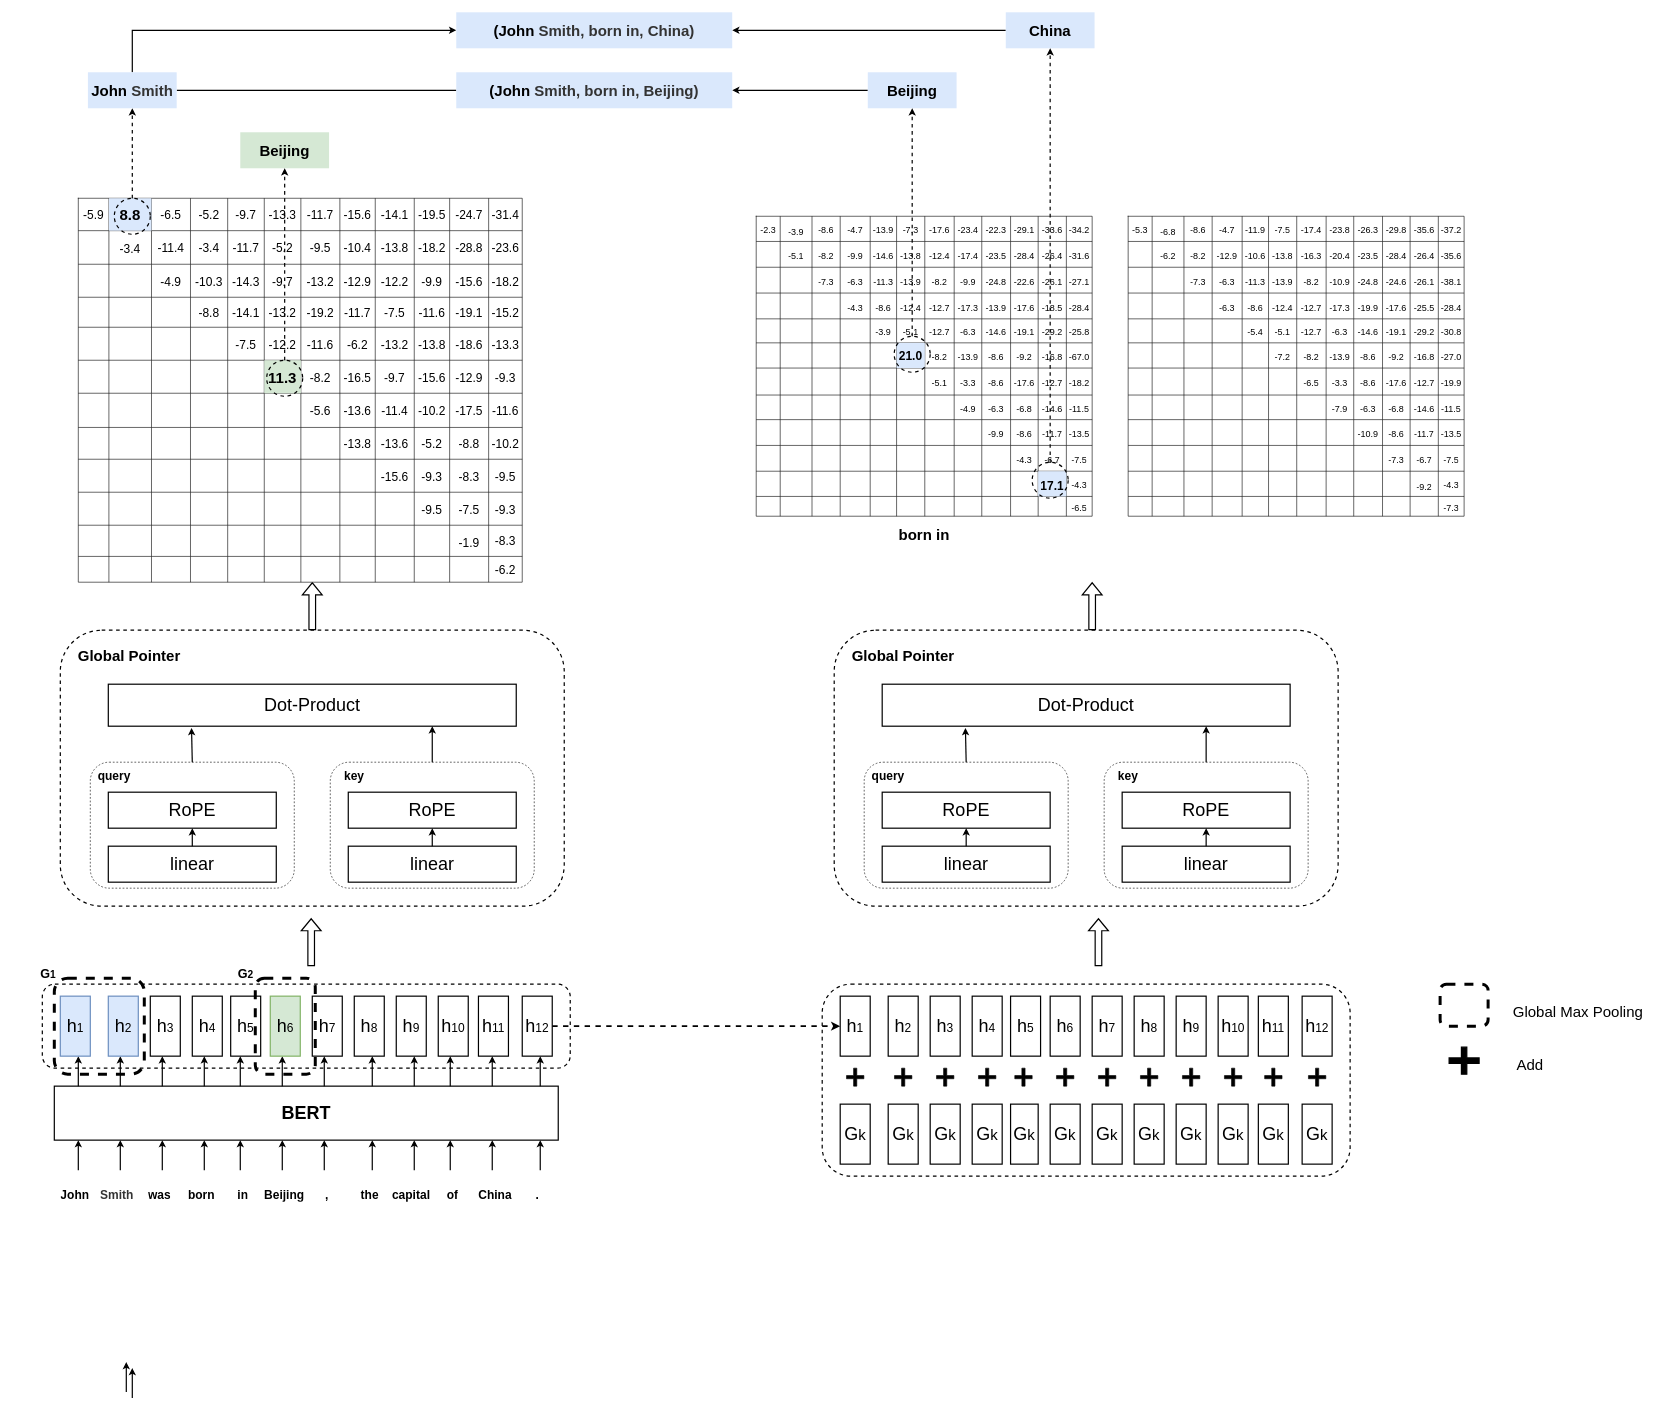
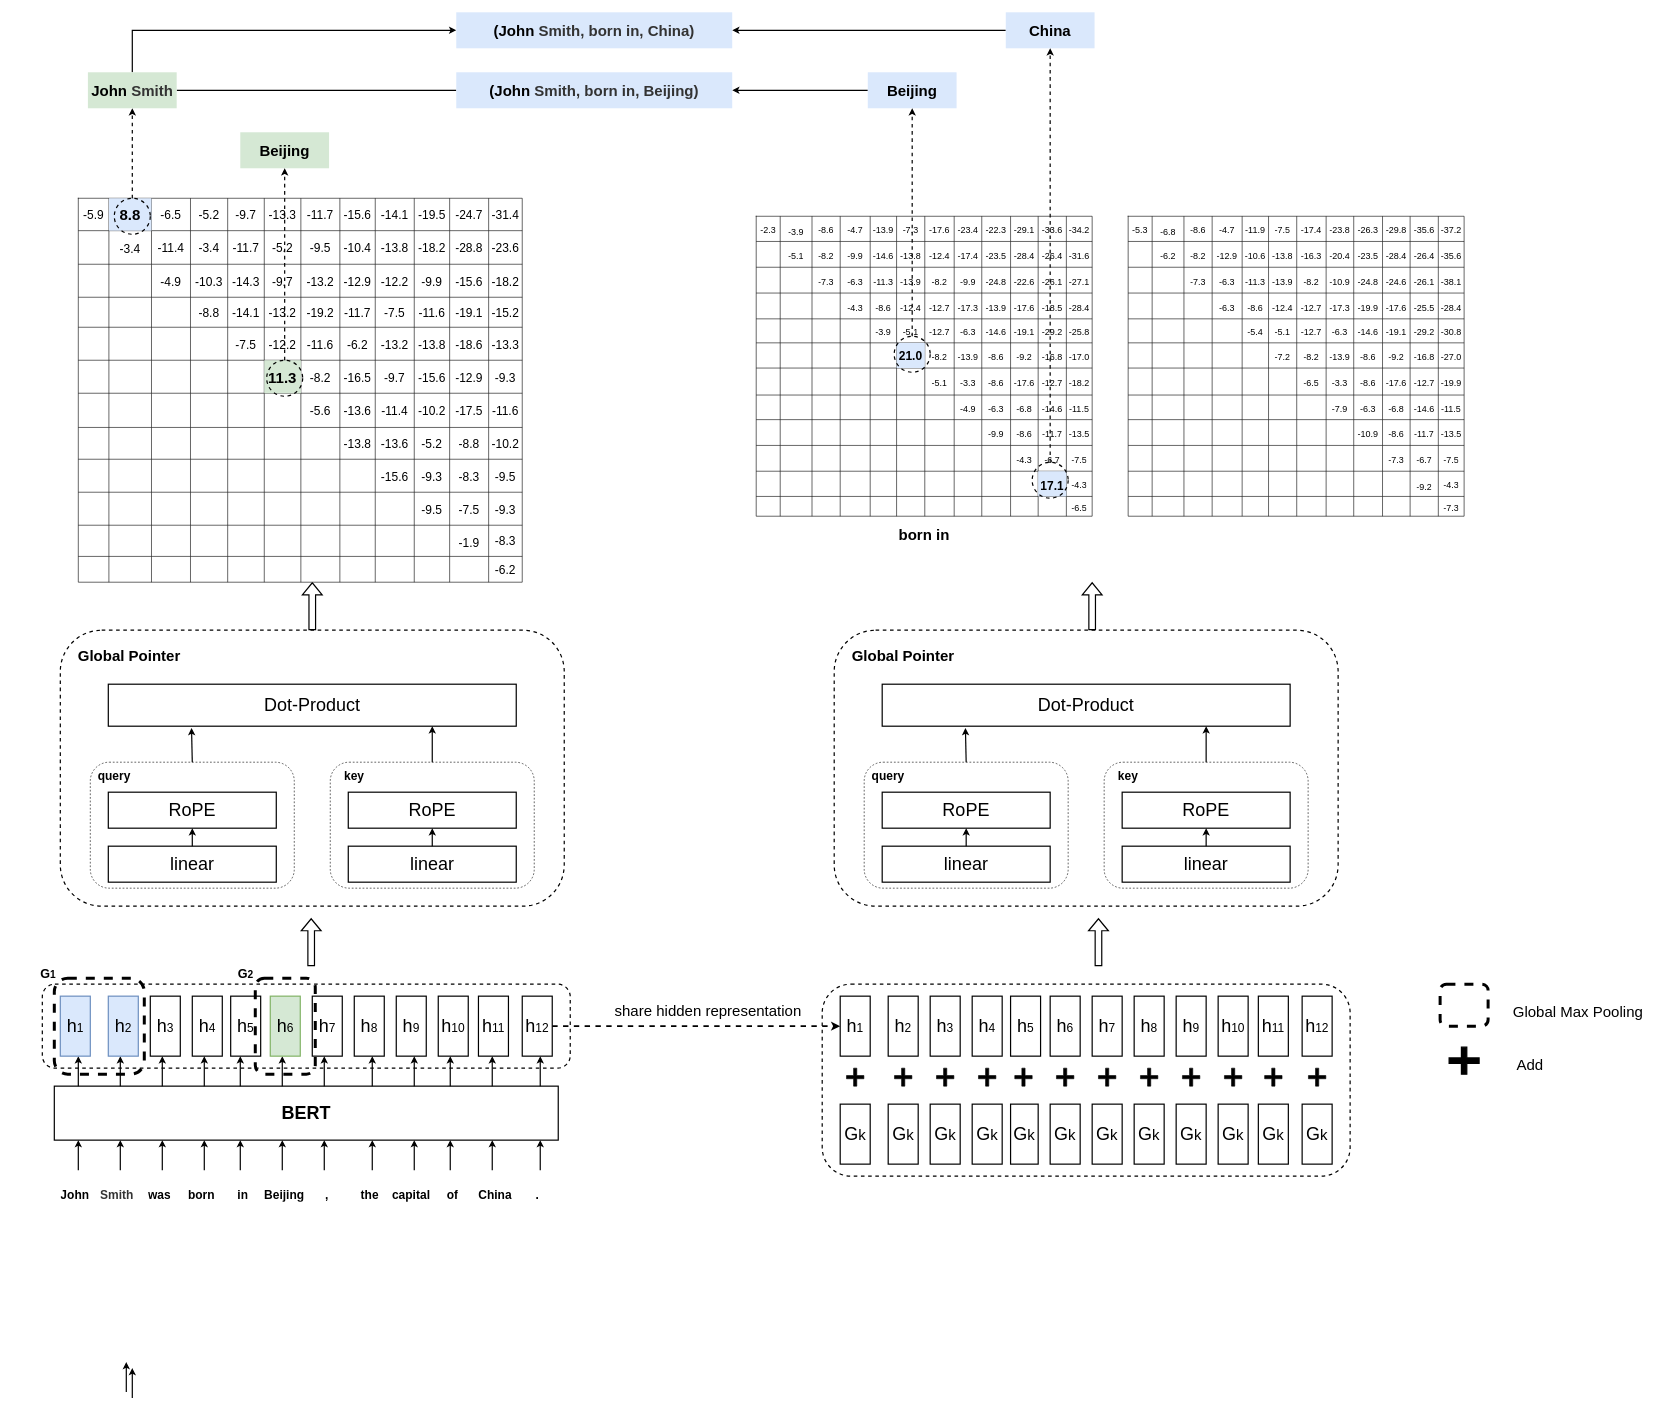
(132, 90) -> (132, 90)
(1079, 356) -> (1079, 356)
none -> (708, 1011)
